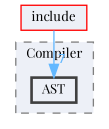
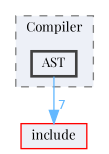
(54, 51) -> (54, 95)
